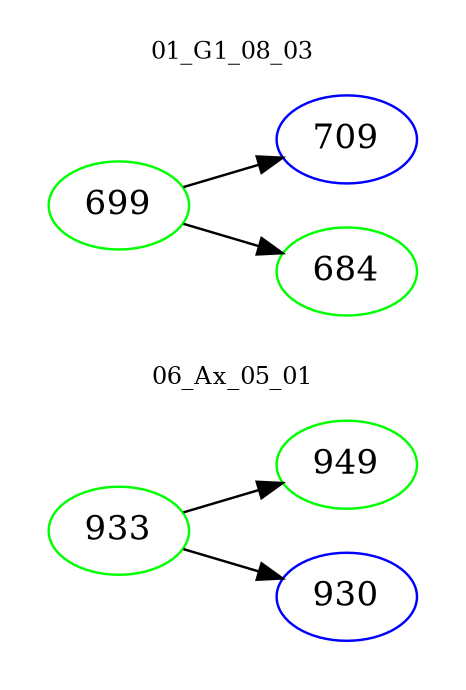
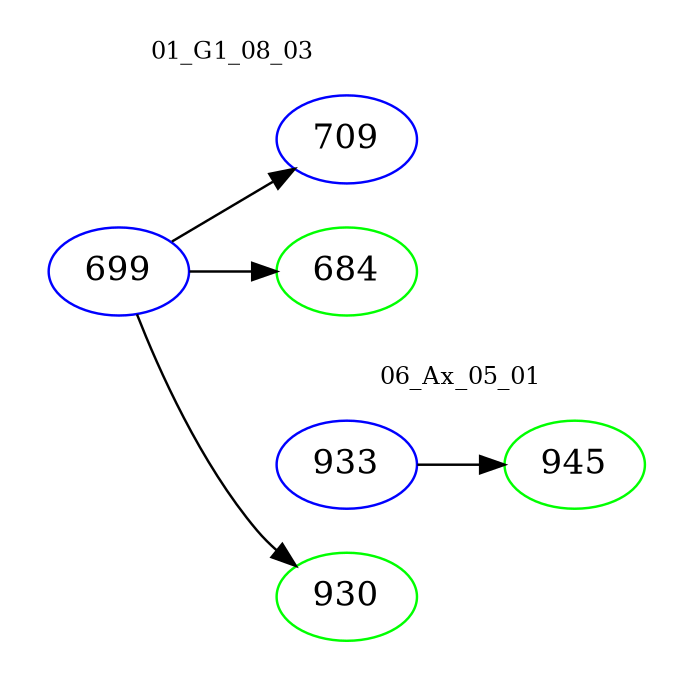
(119, 205) -> (119, 271)
(347, 465) -> (575, 465)
(119, 531) -> (347, 465)
(221, 560) -> (196, 439)
(347, 597) -> (347, 597)
